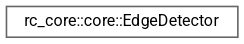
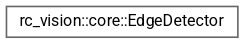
(122, 22) -> (122, 22)
